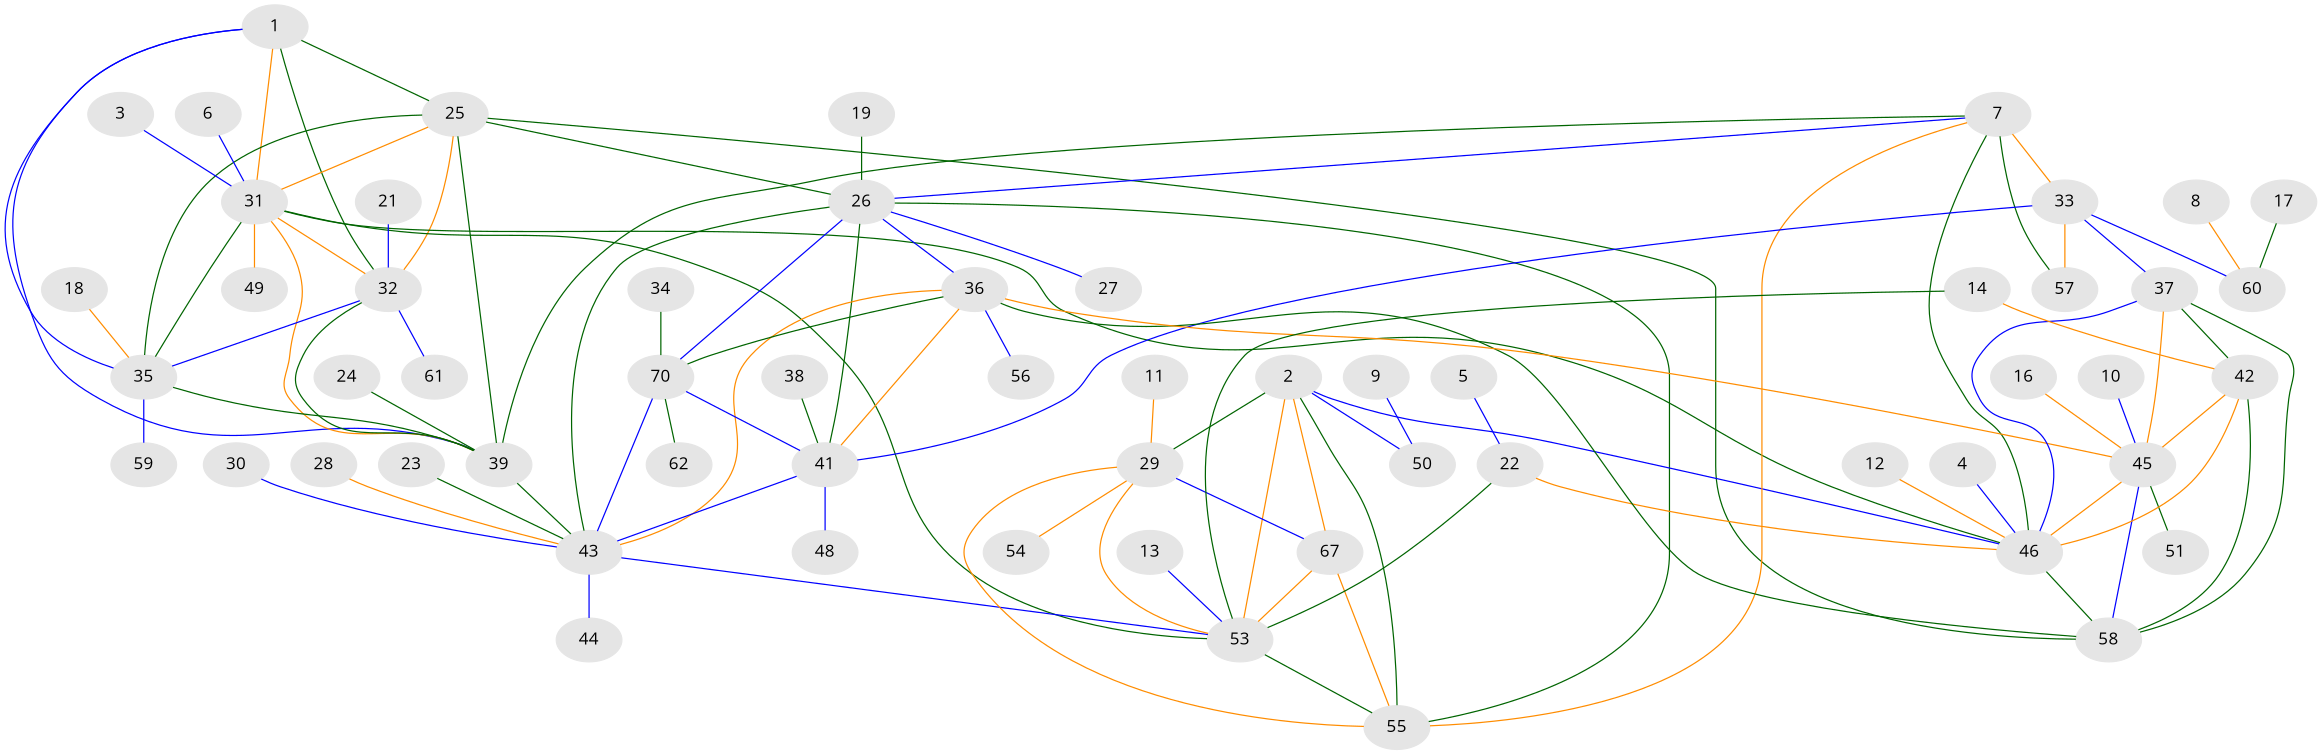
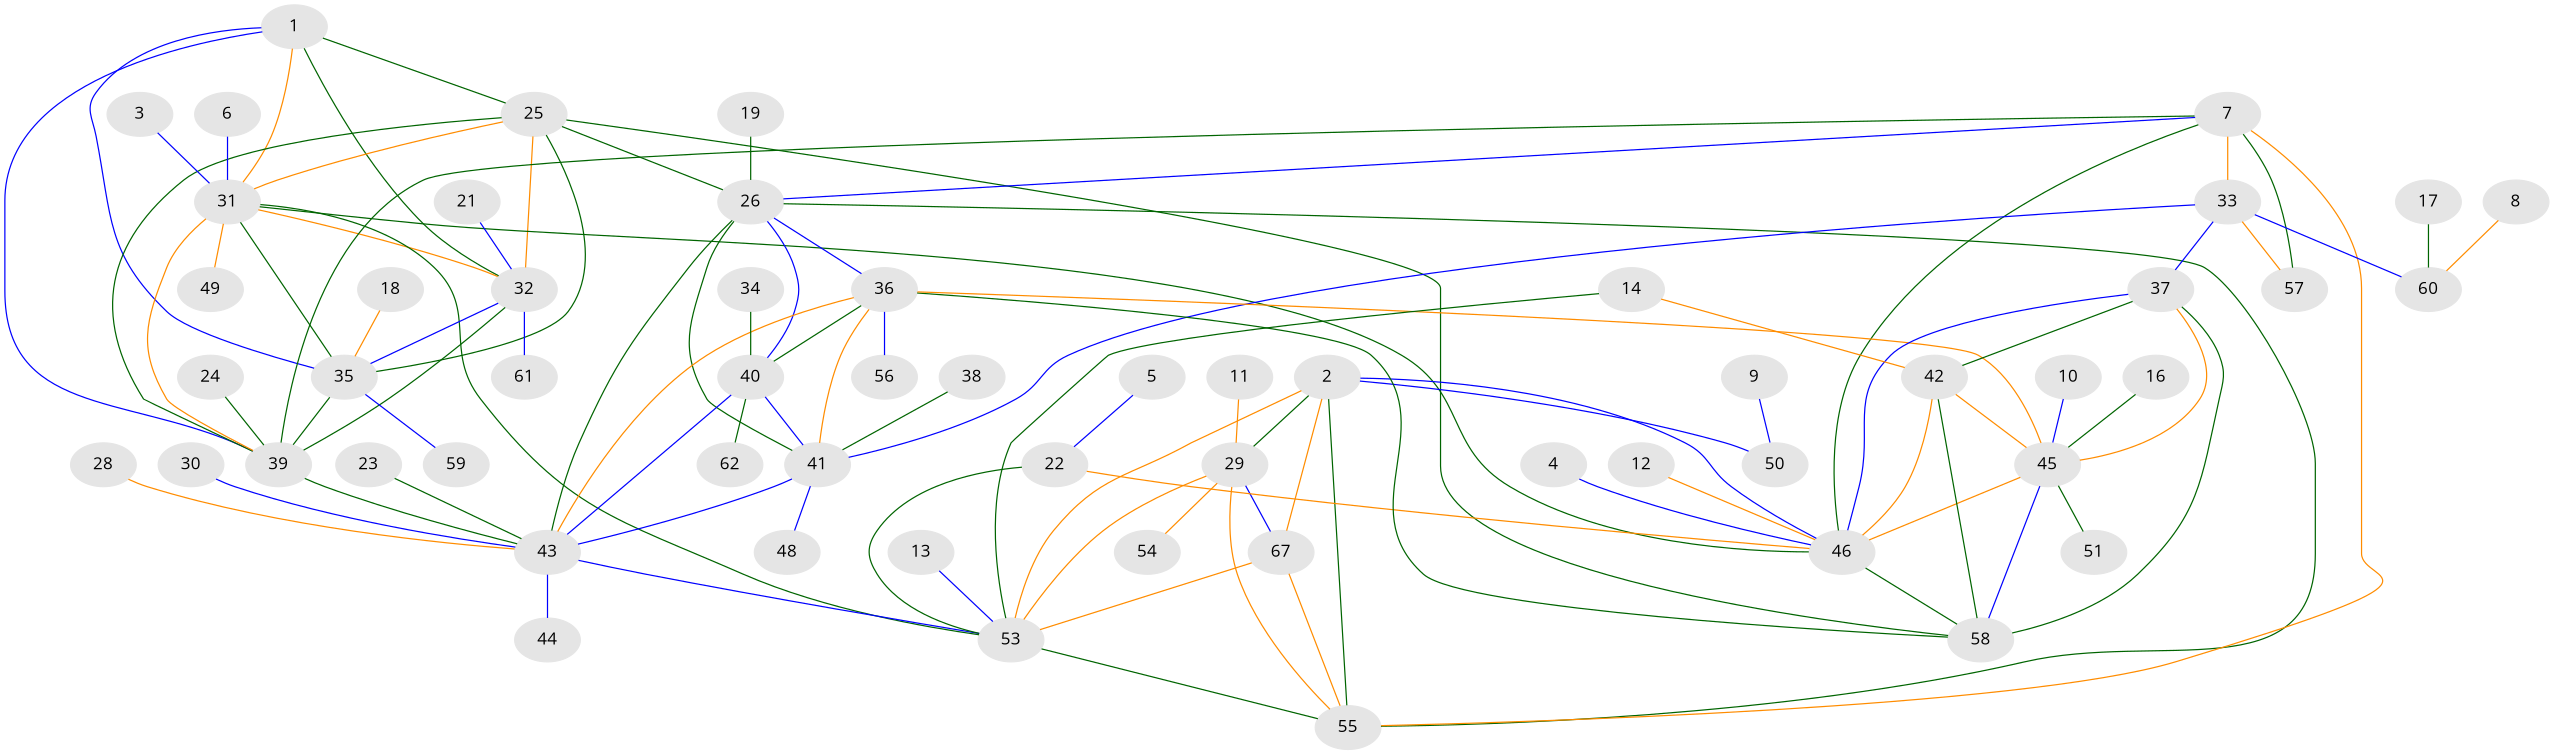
(1109, 290) -> none
(661, 377) -> (751, 377)
(2083, 421) -> (2102, 421)
